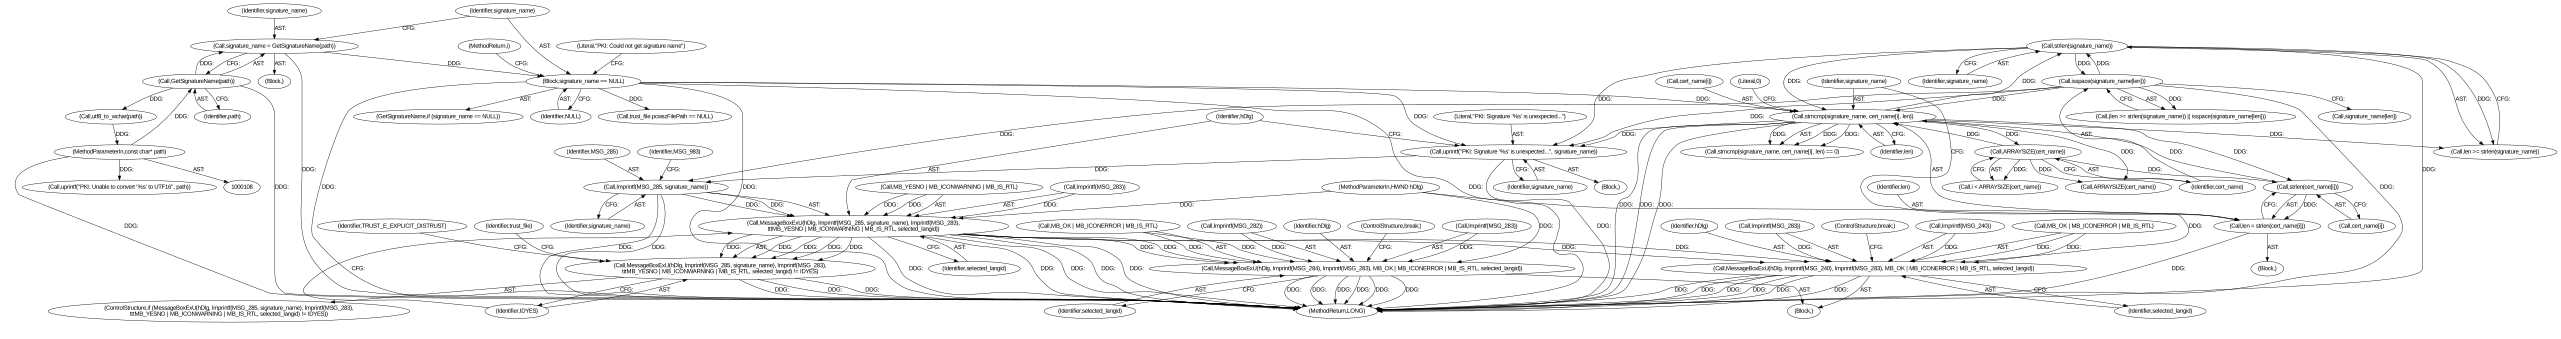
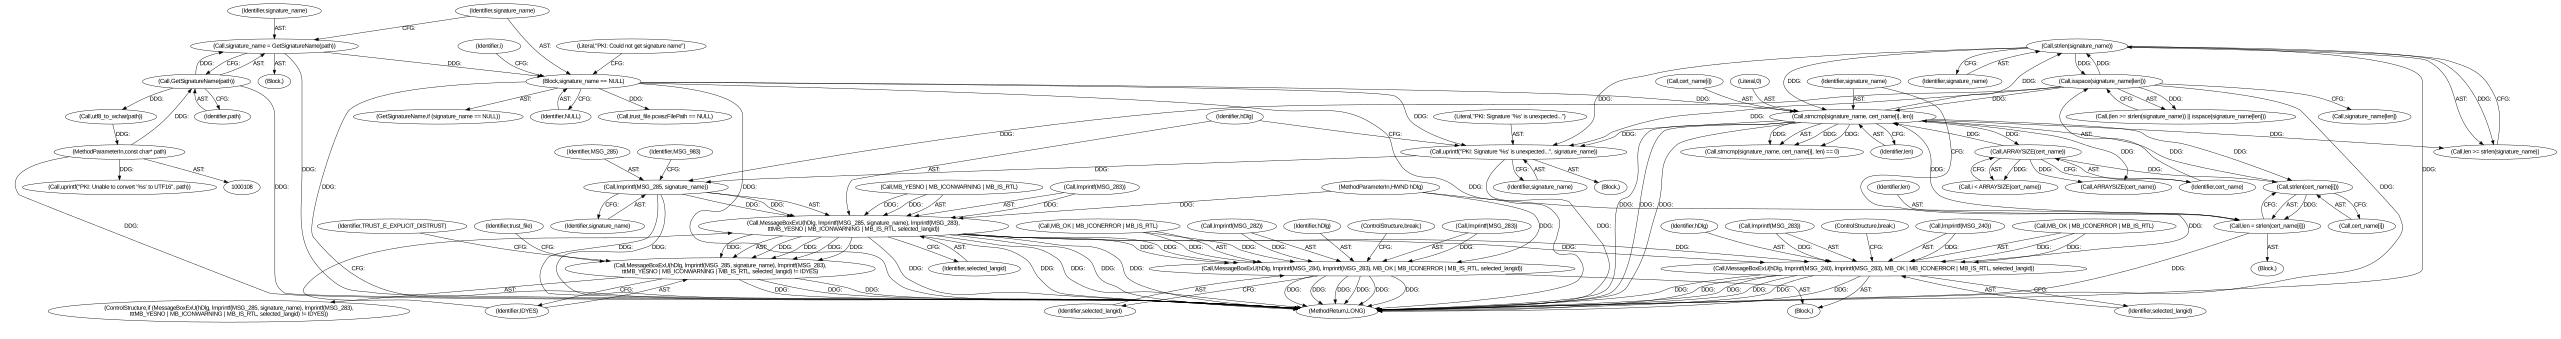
(489, 46) -> (489, 46)
(1771, 99) -> (1771, 99)
(1939, 170) -> (1939, 170)
